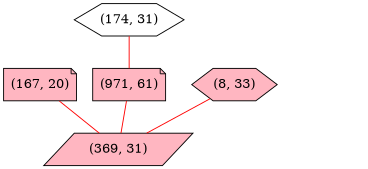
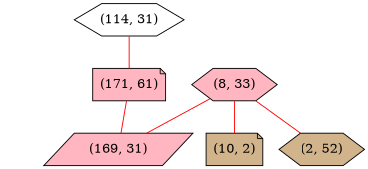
(129, 20) -> (129, 20)
(40, 85) -> none
(129, 85) -> (129, 85)
(118, 149) -> (118, 149)
none -> (234, 149)
none -> (322, 149)
